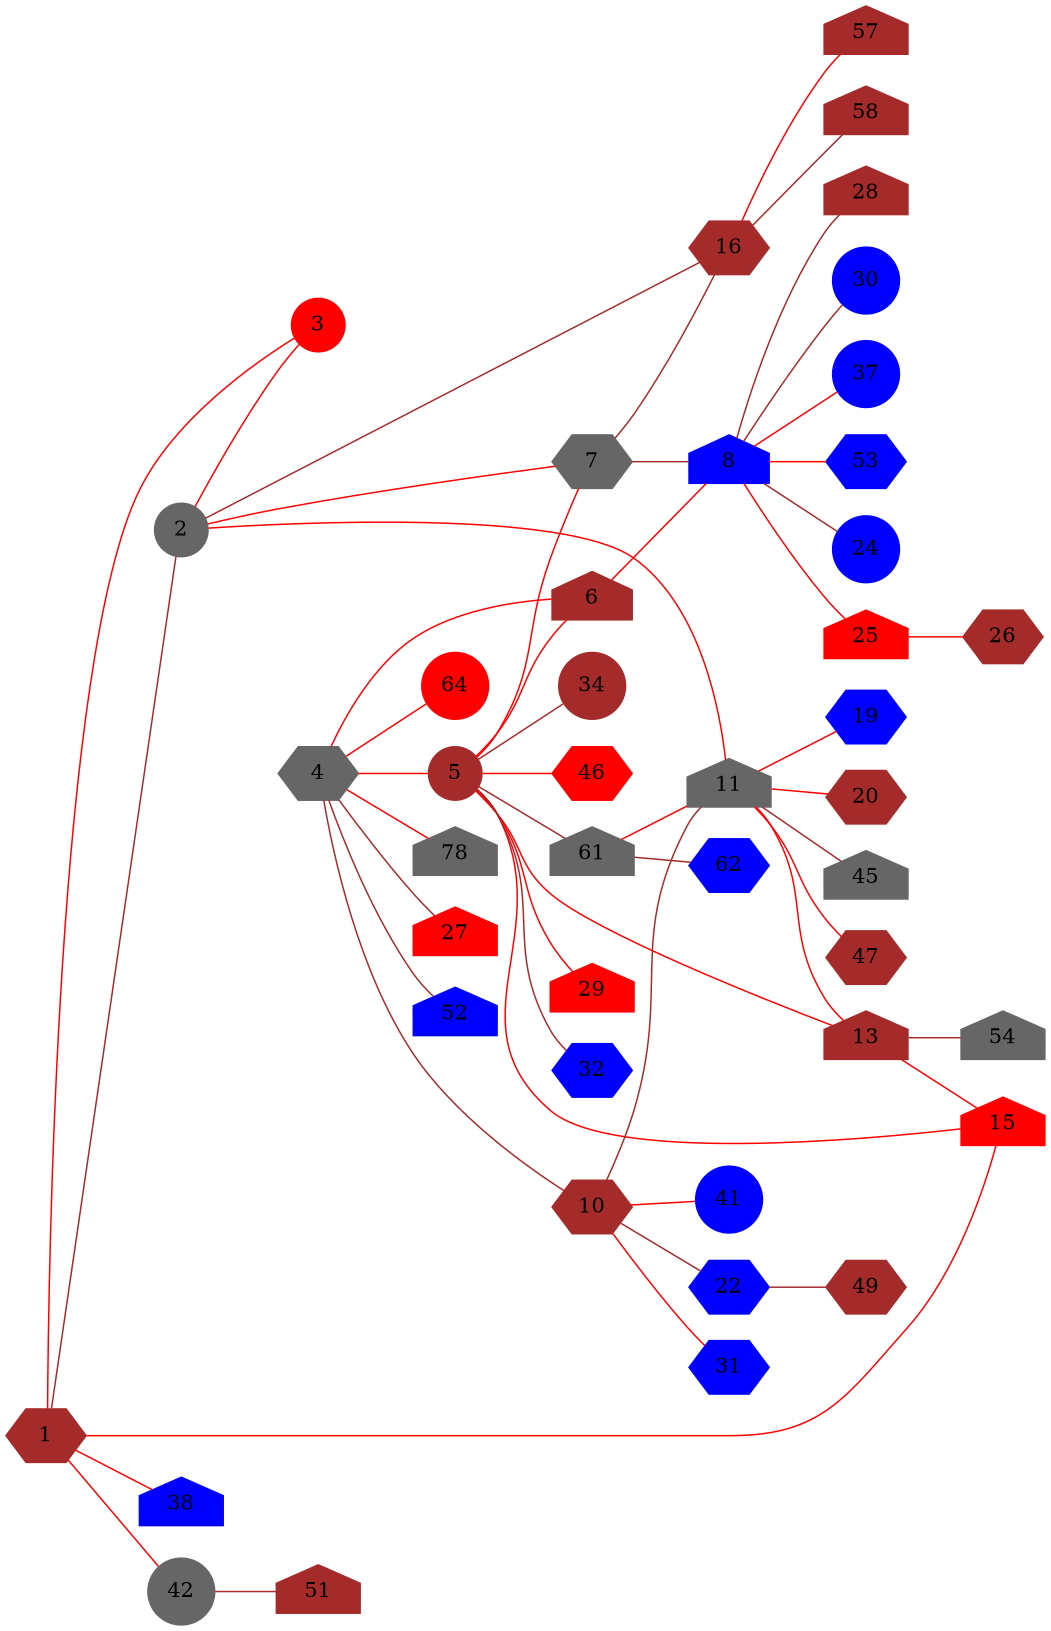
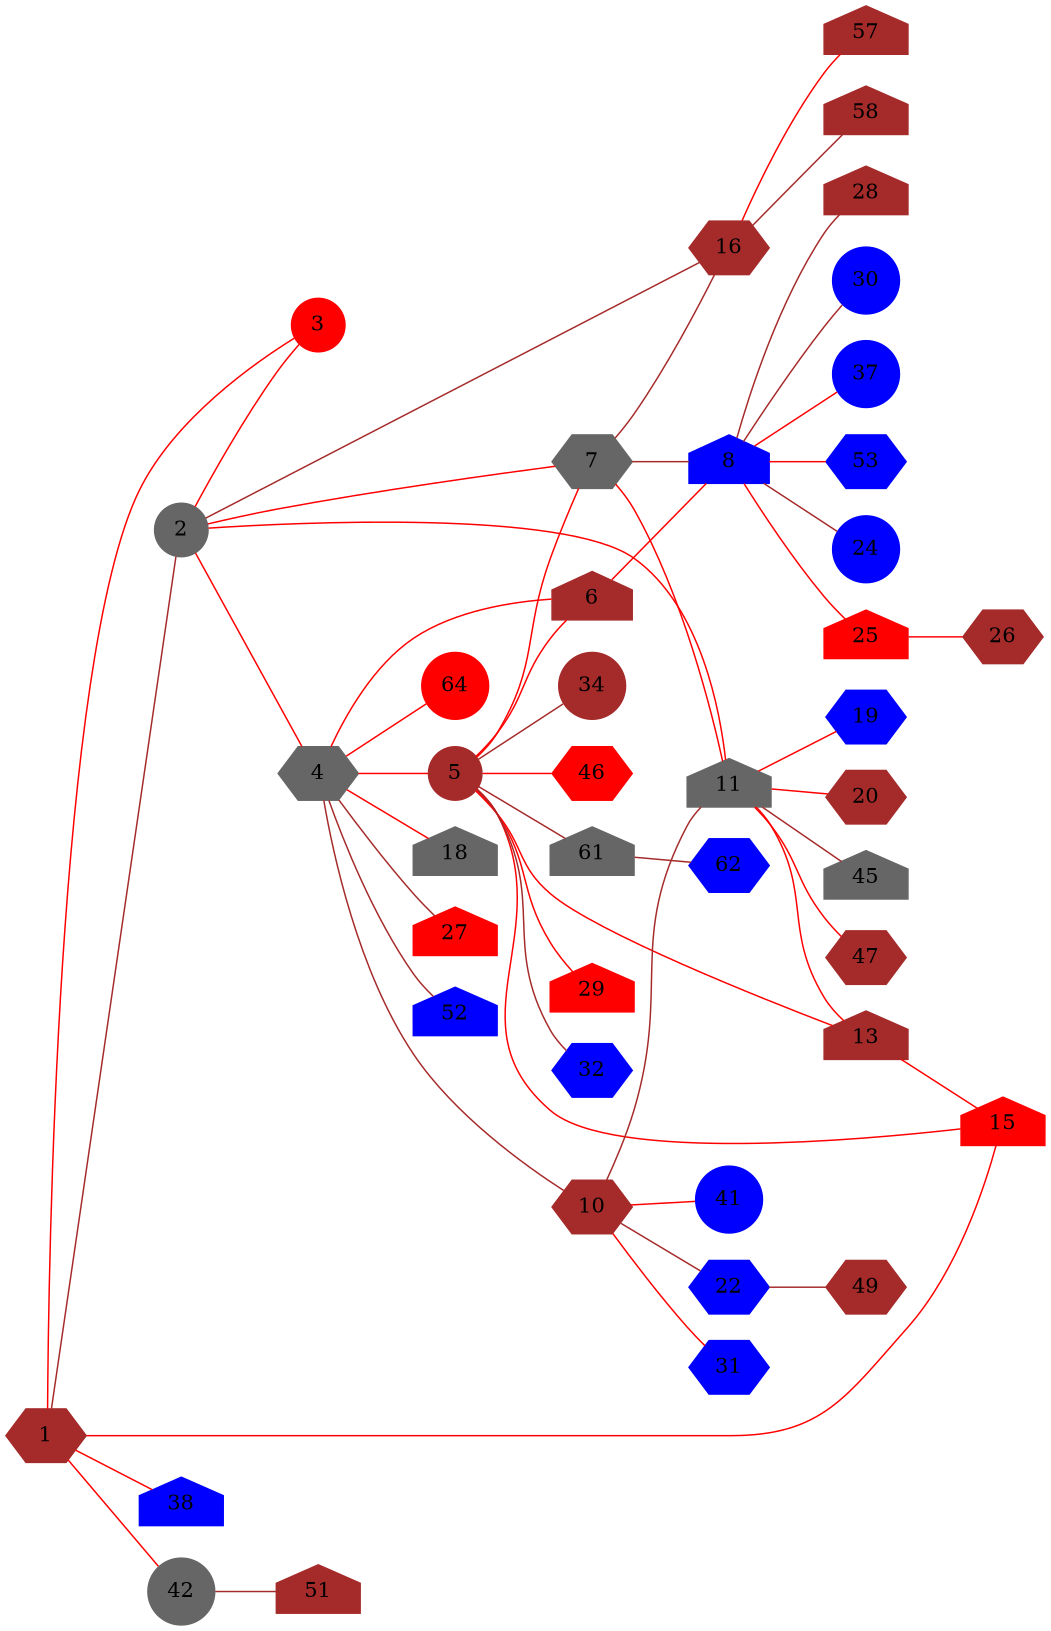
none -> (249, 650)
(654, 823) -> (666, 575)
(455, 854) -> (455, 854)
(1003, 1038) -> none
